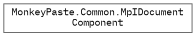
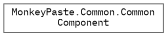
(98, 18) -> (84, 18)
